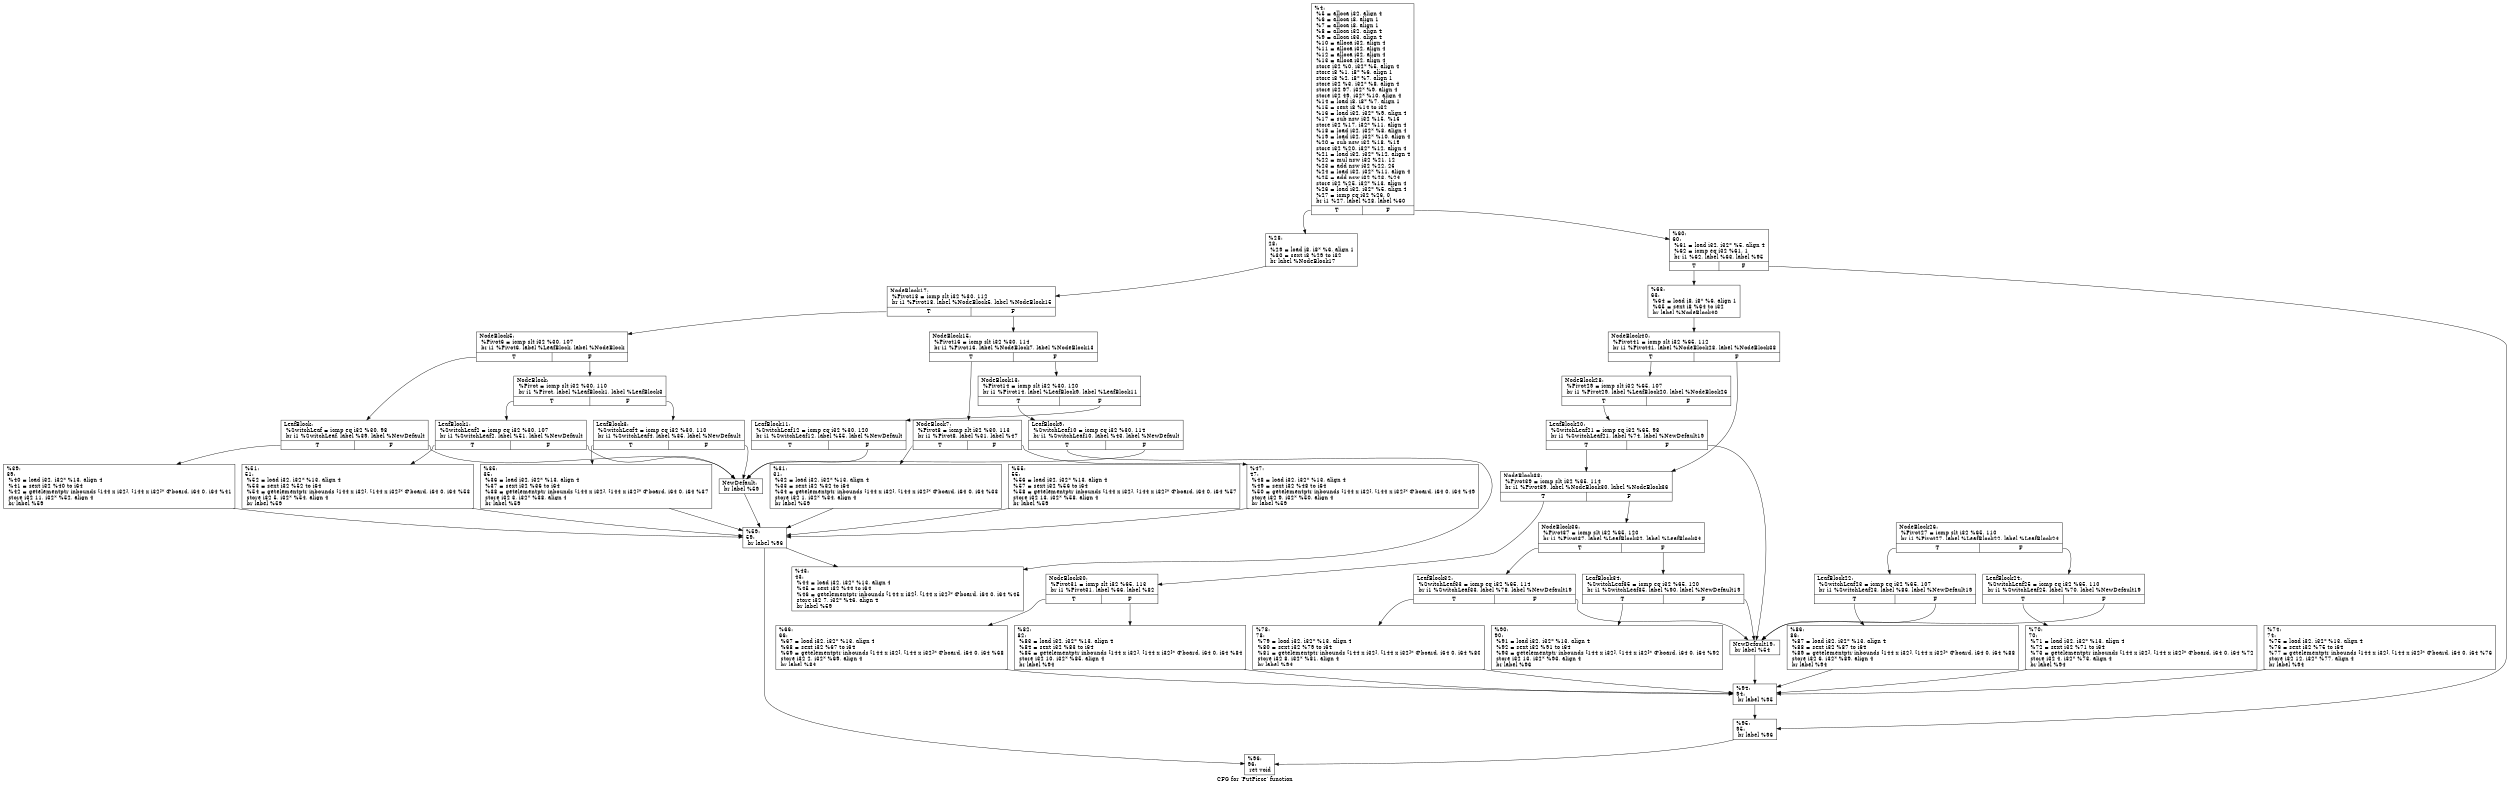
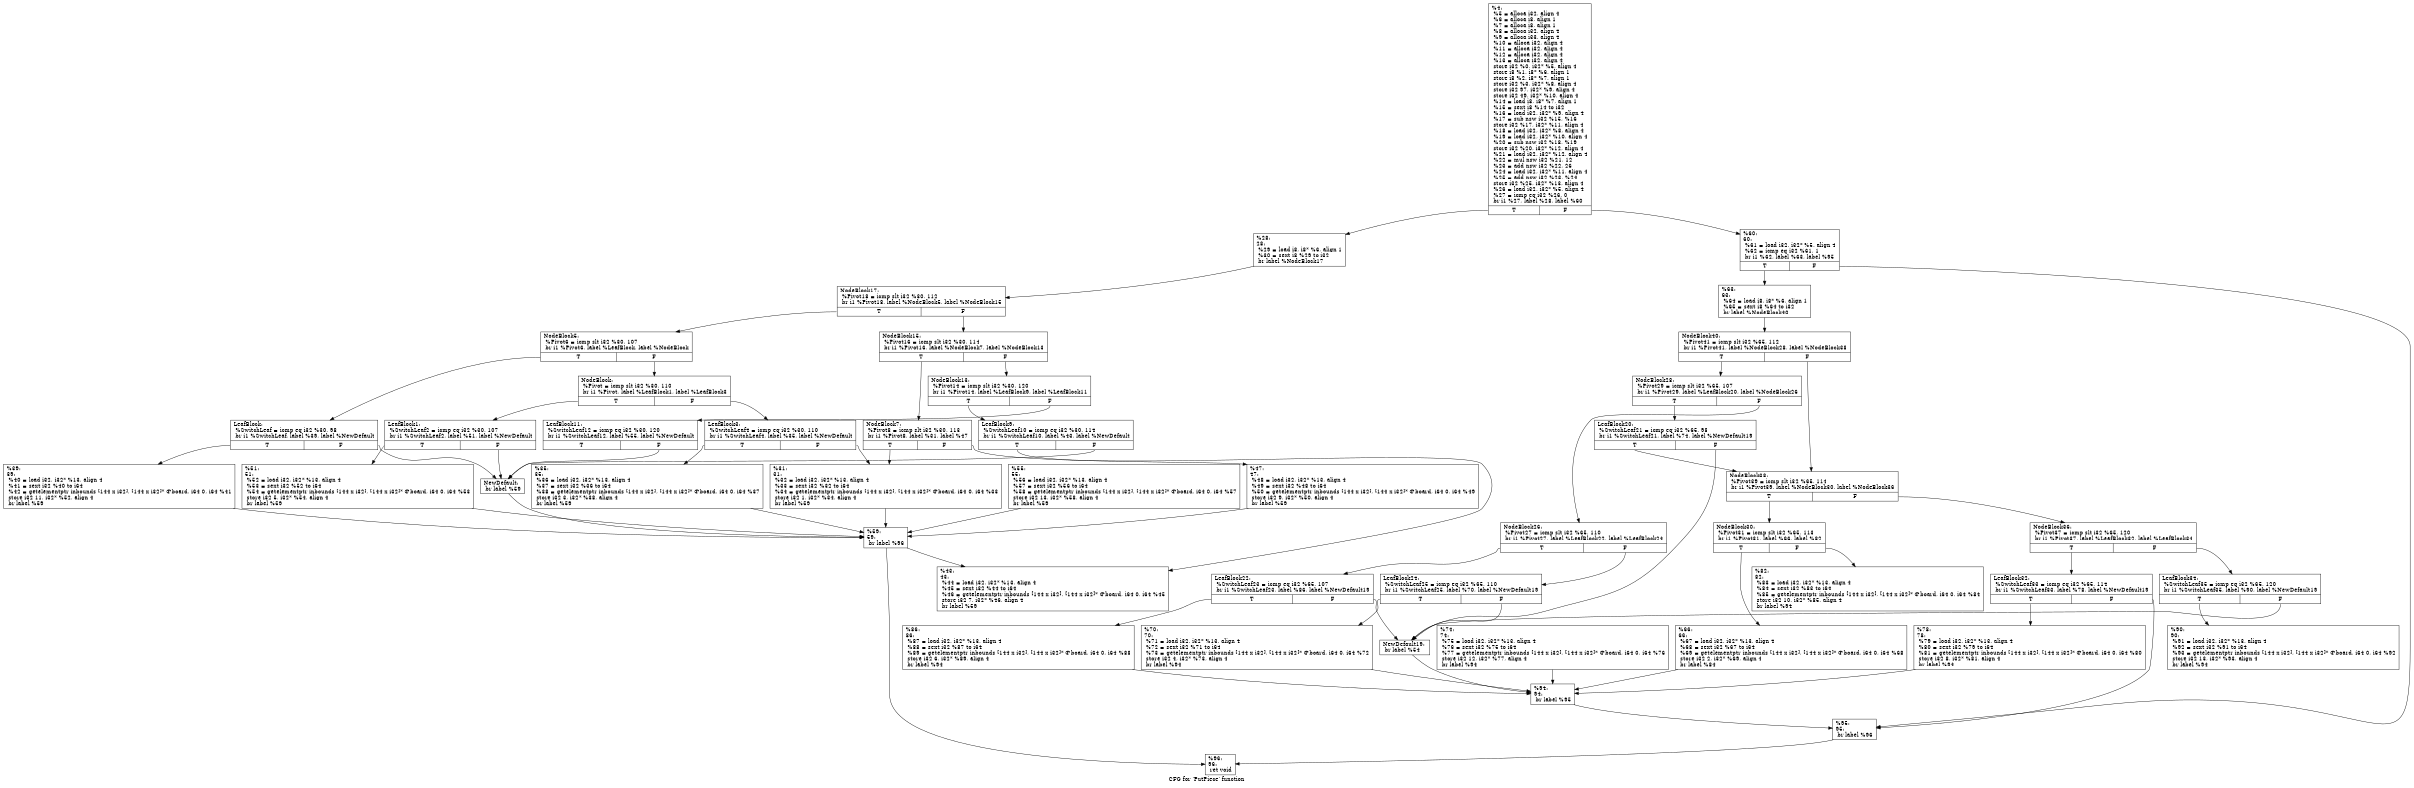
none -> (1624, 415)
(747, 460) -> (862, 453)
(1656, 622) -> (2054, 707)
(1513, 665) -> (2189, 665)
(1450, 686) -> none
